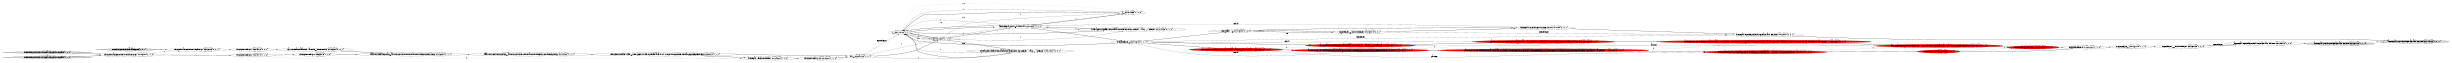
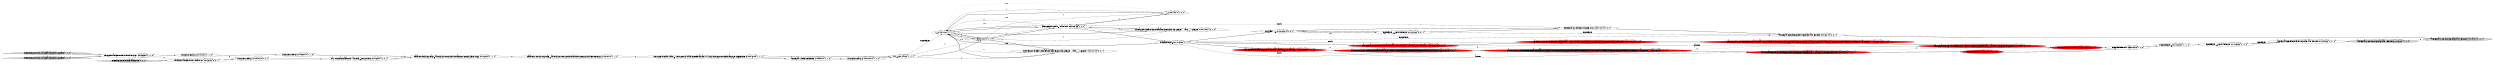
(503, 59) -> (224, 57)
